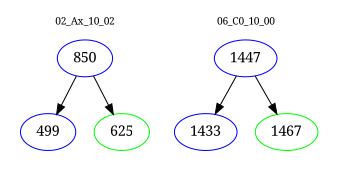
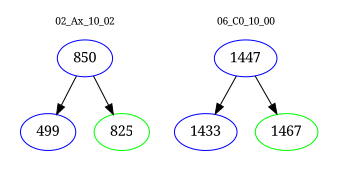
(122, 132) -> (122, 132)
